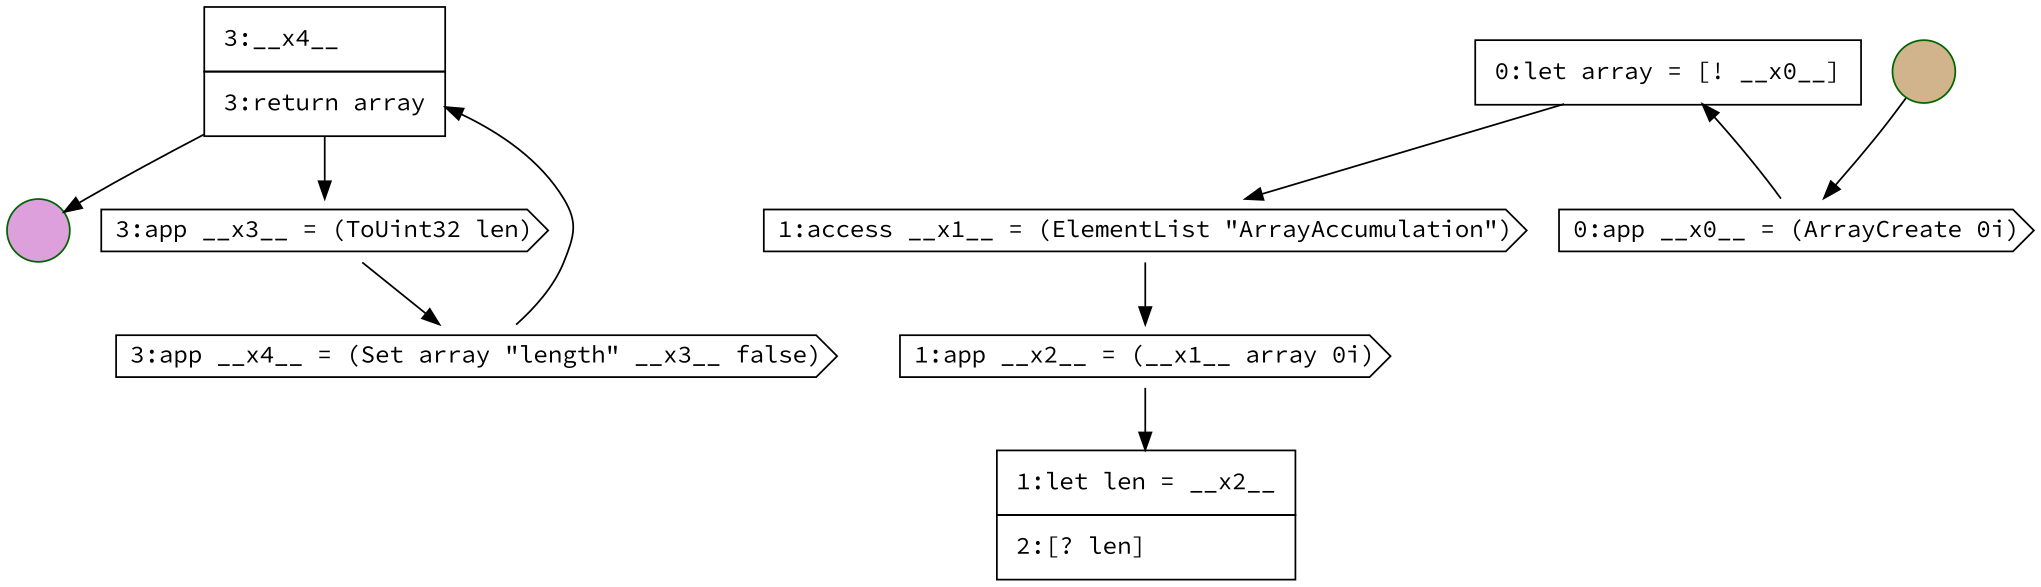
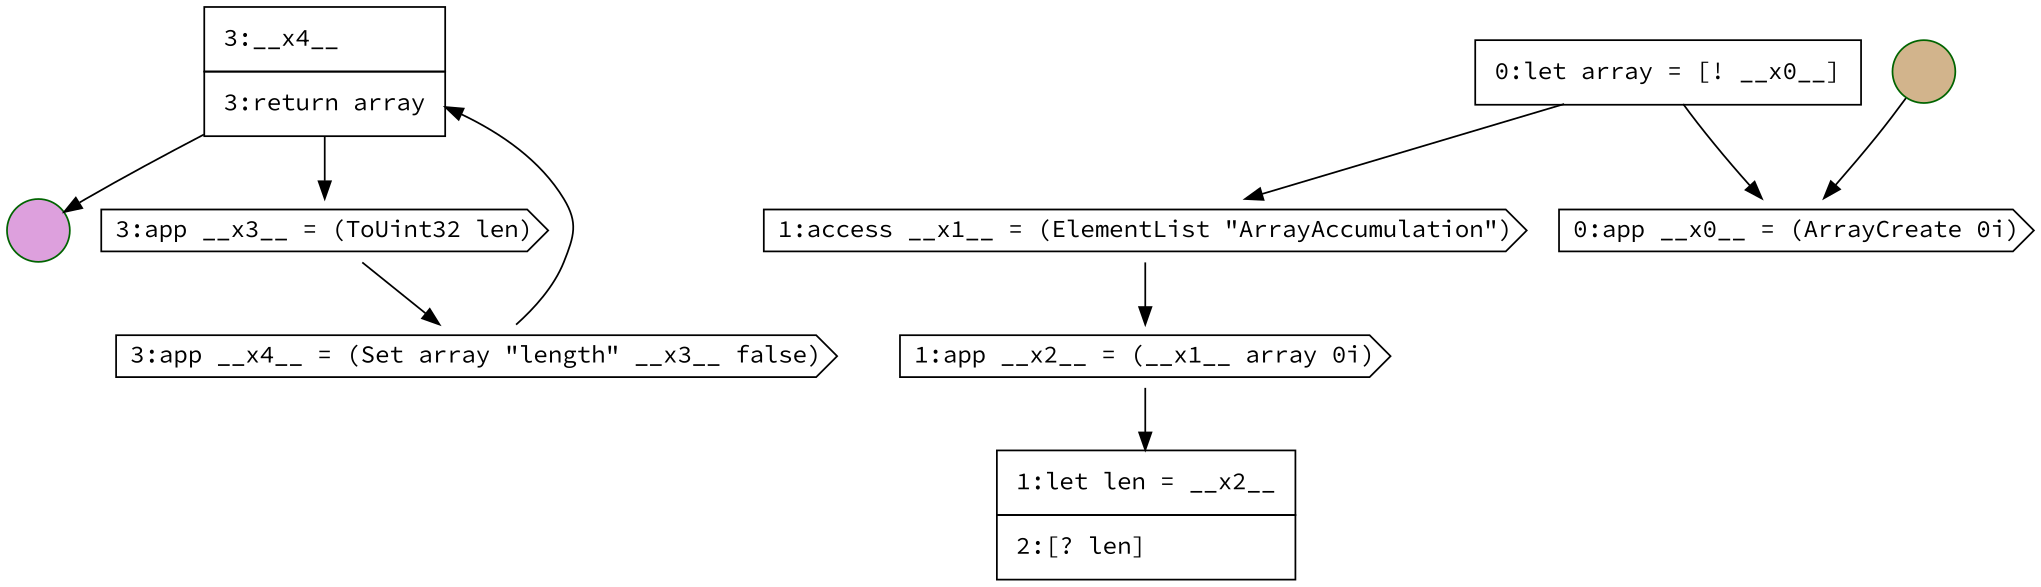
(1749, 157) -> (1716, 146)
